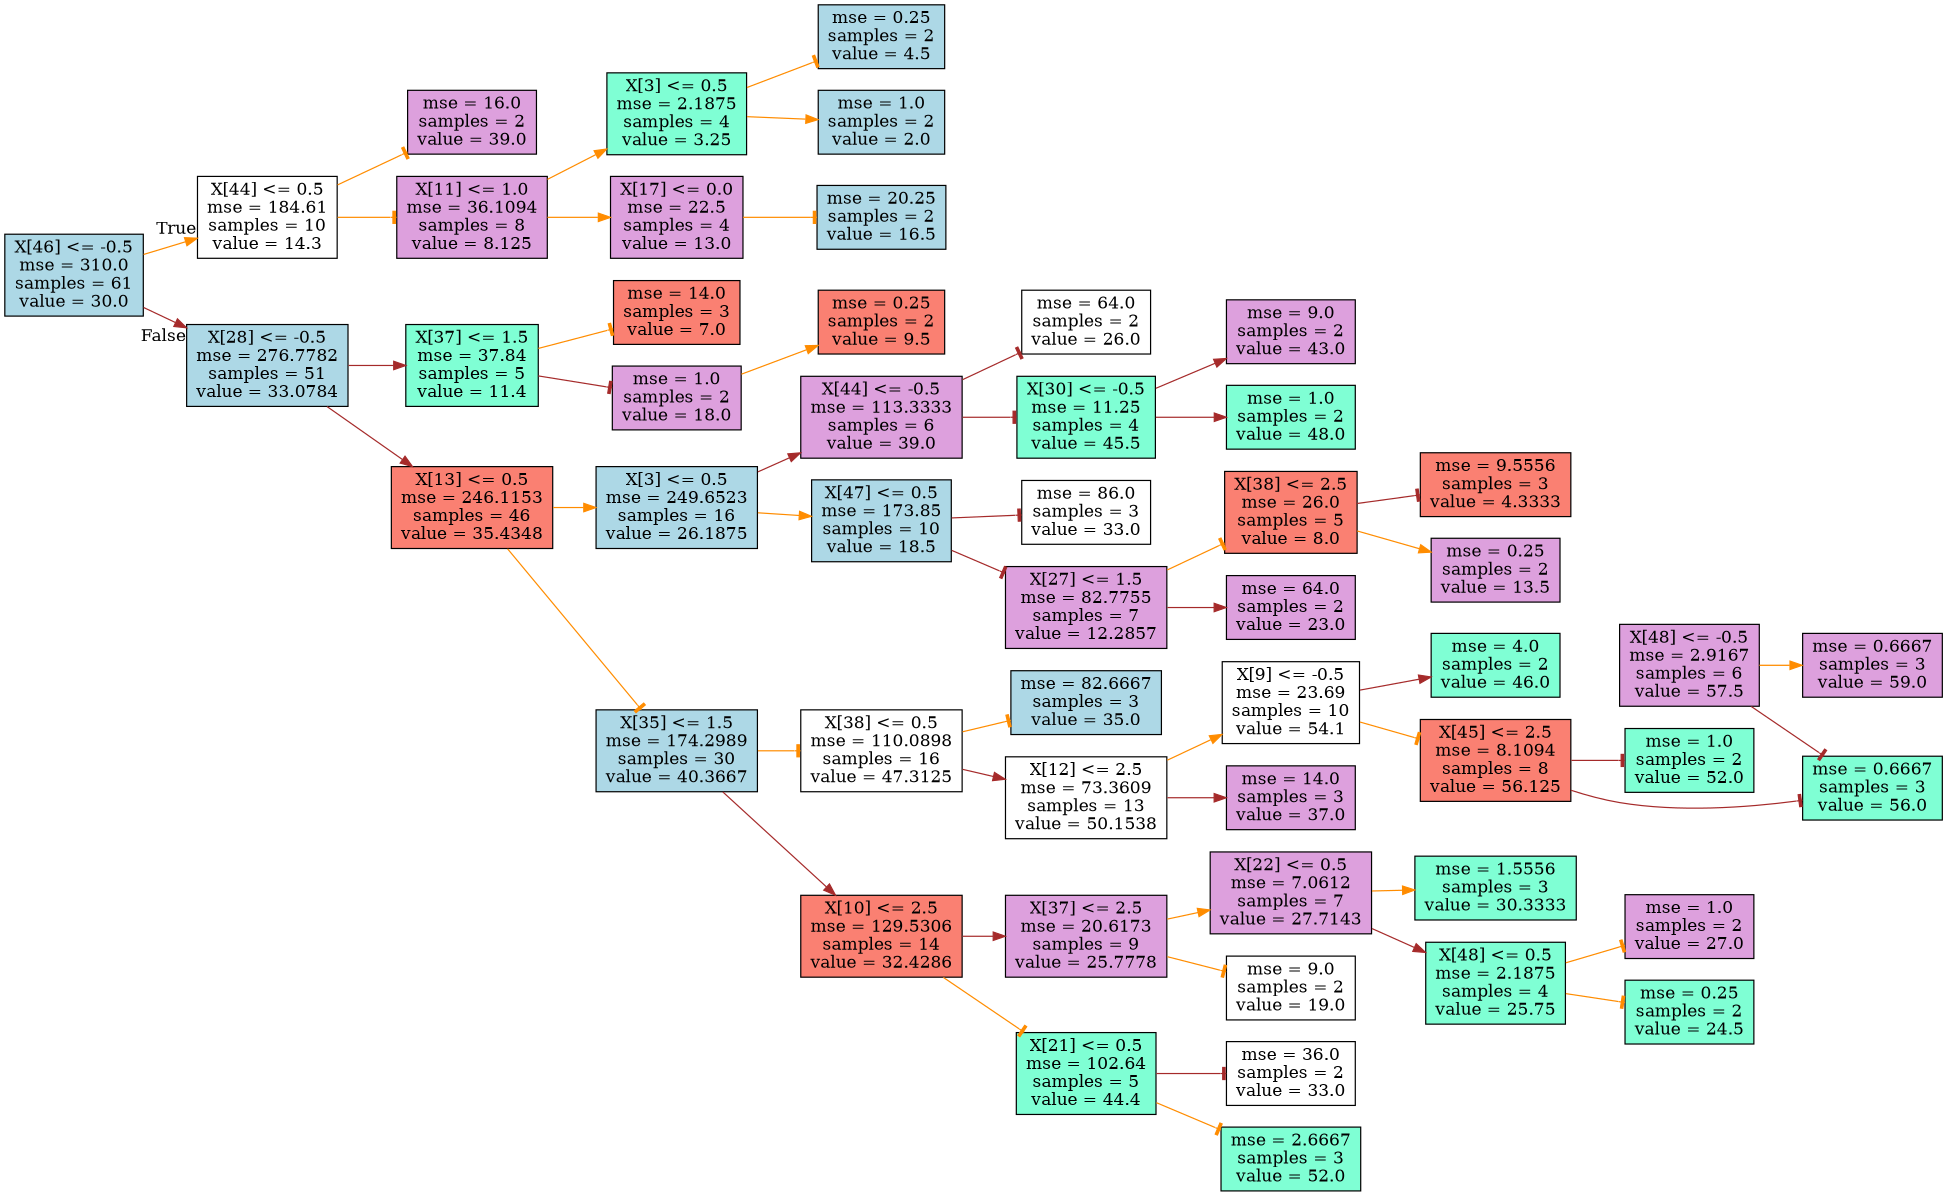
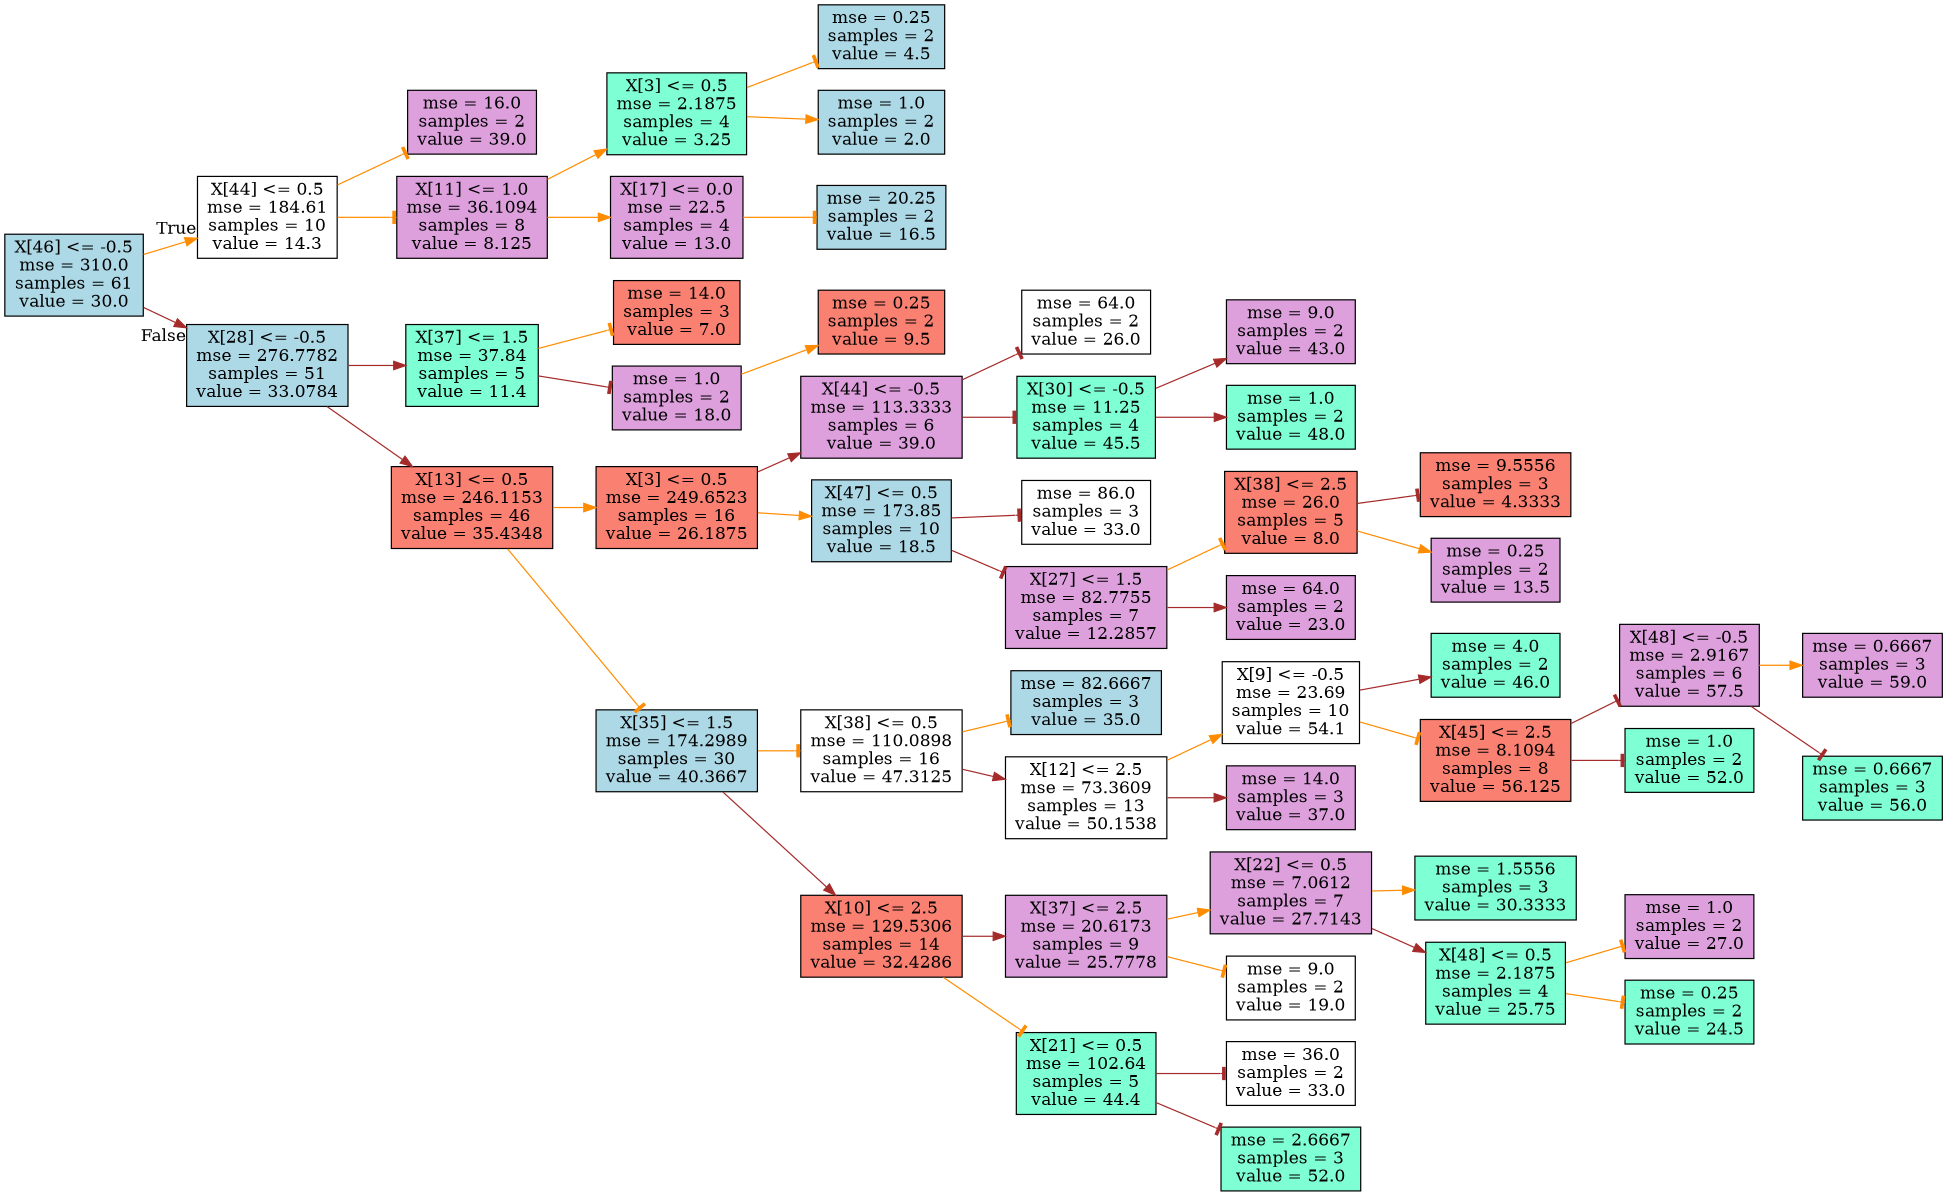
(677, 508) -> (677, 508)
(1683, 808) -> (1593, 713)
(1186, 1115) -> (1186, 1115)
